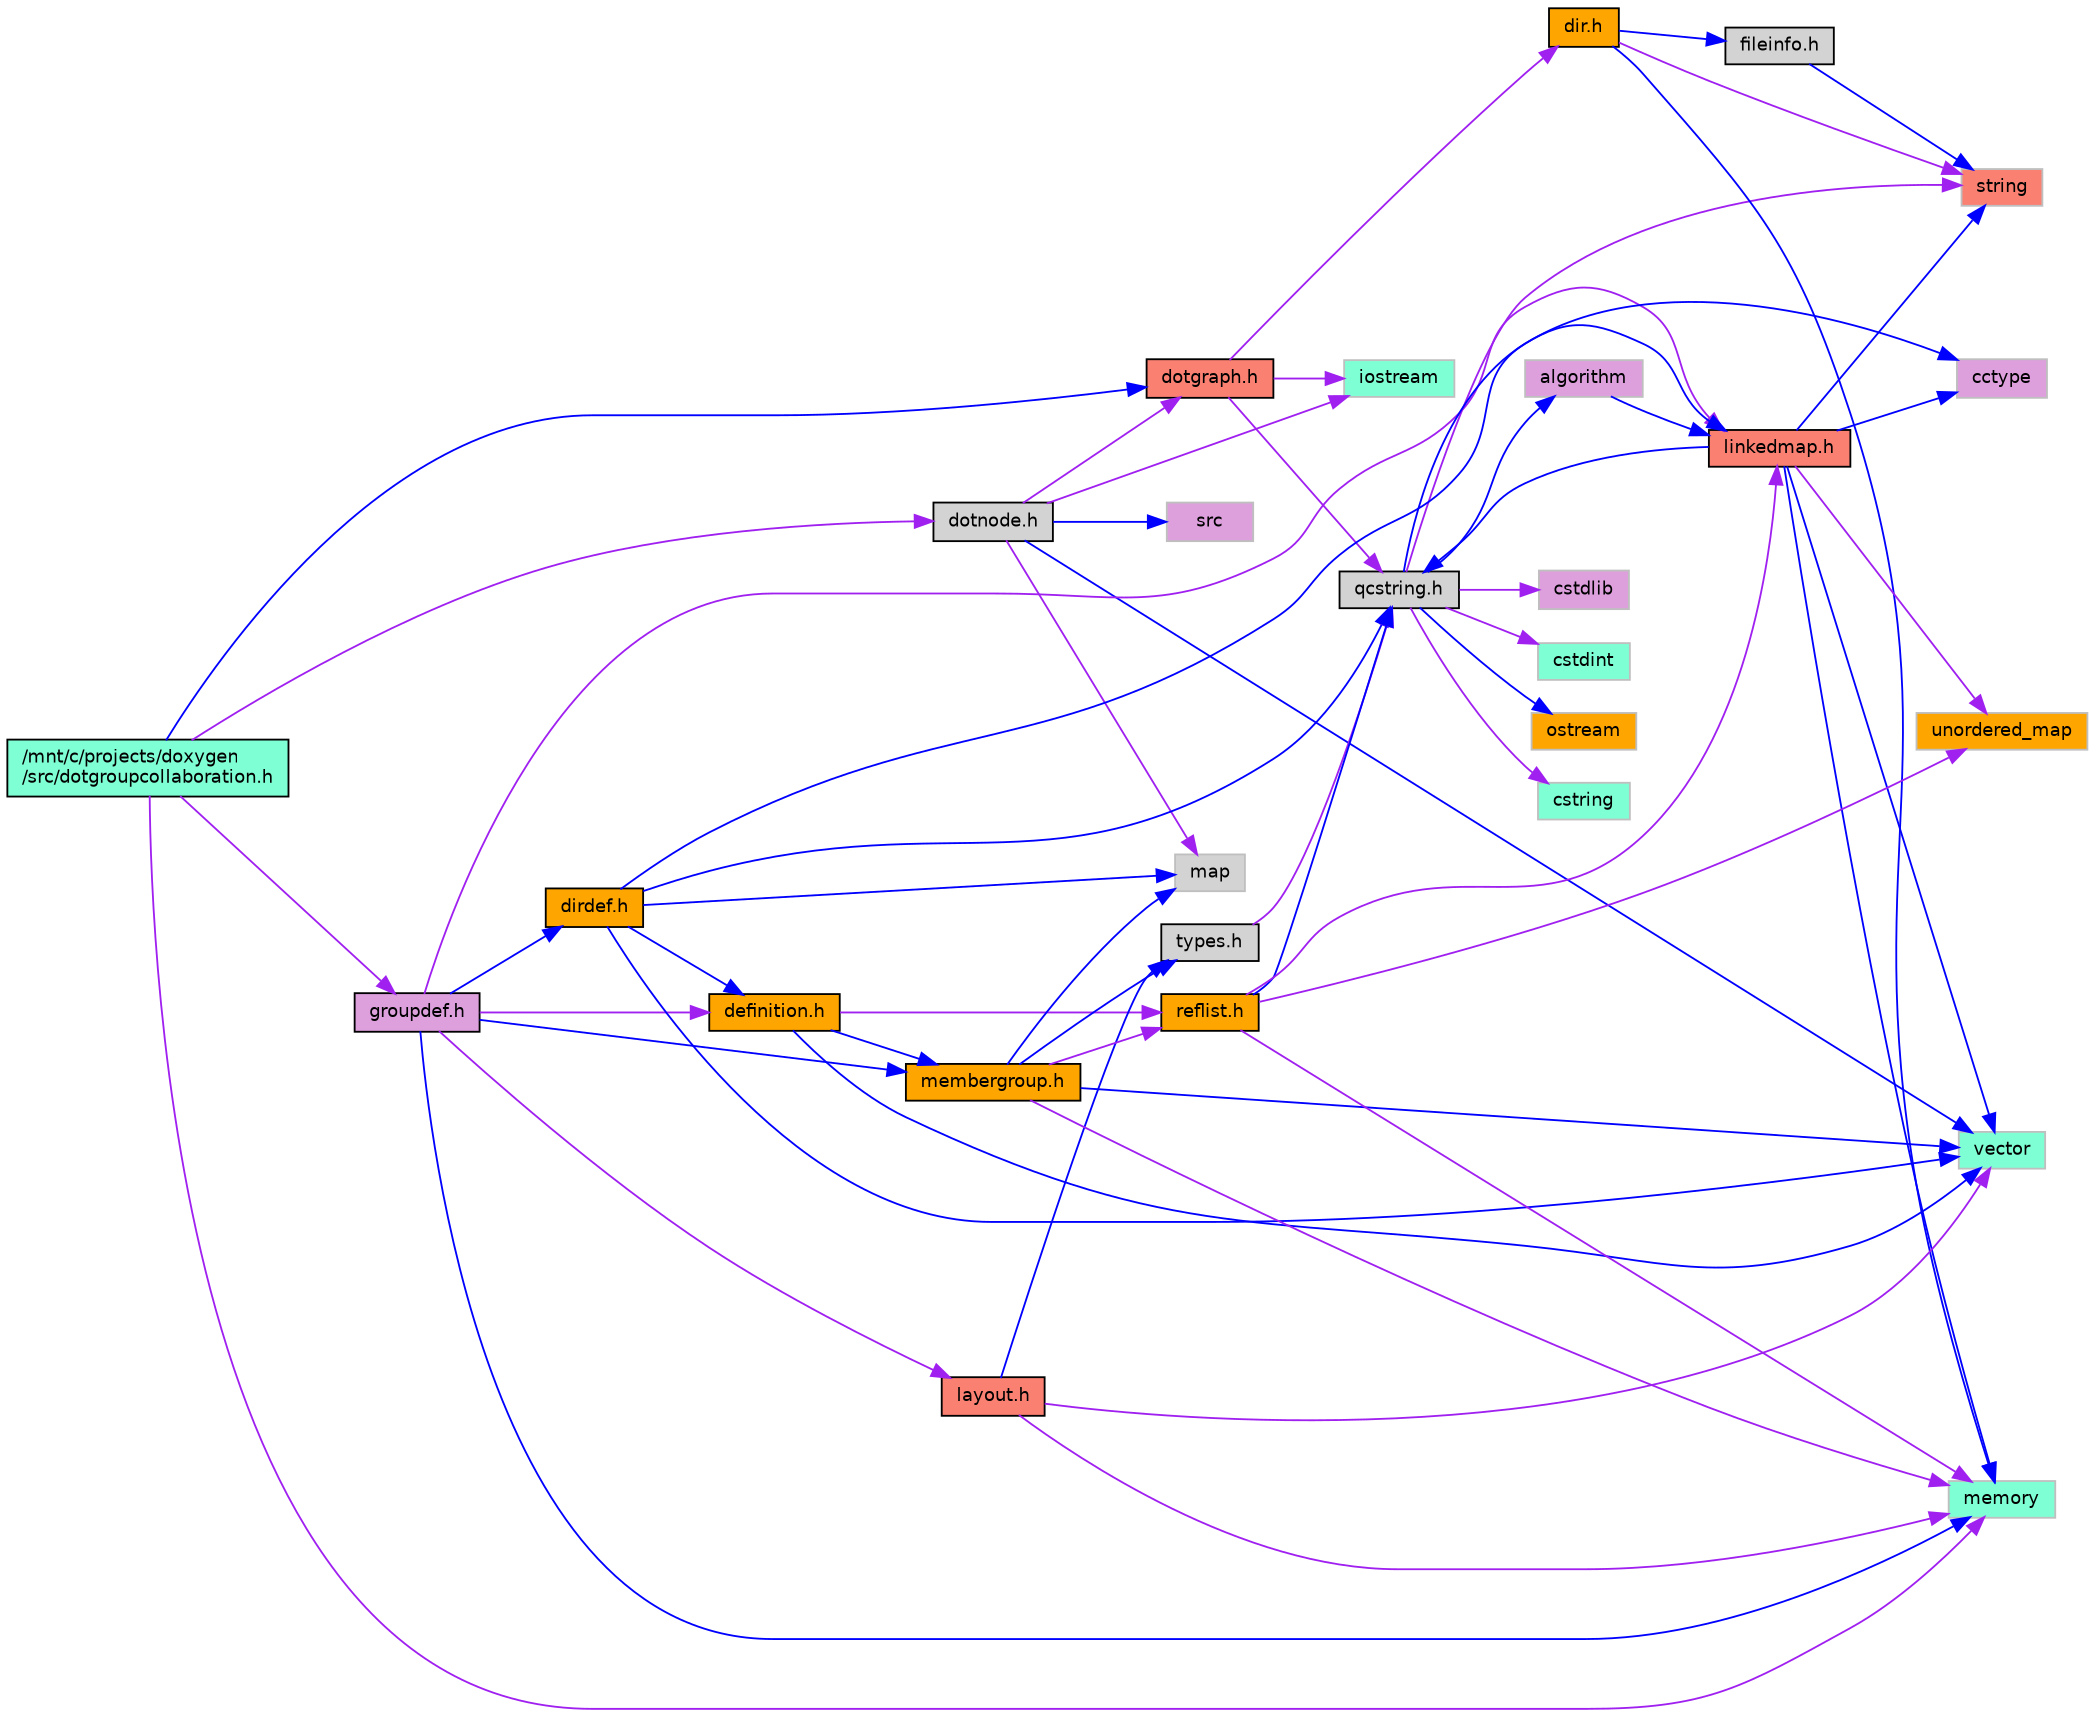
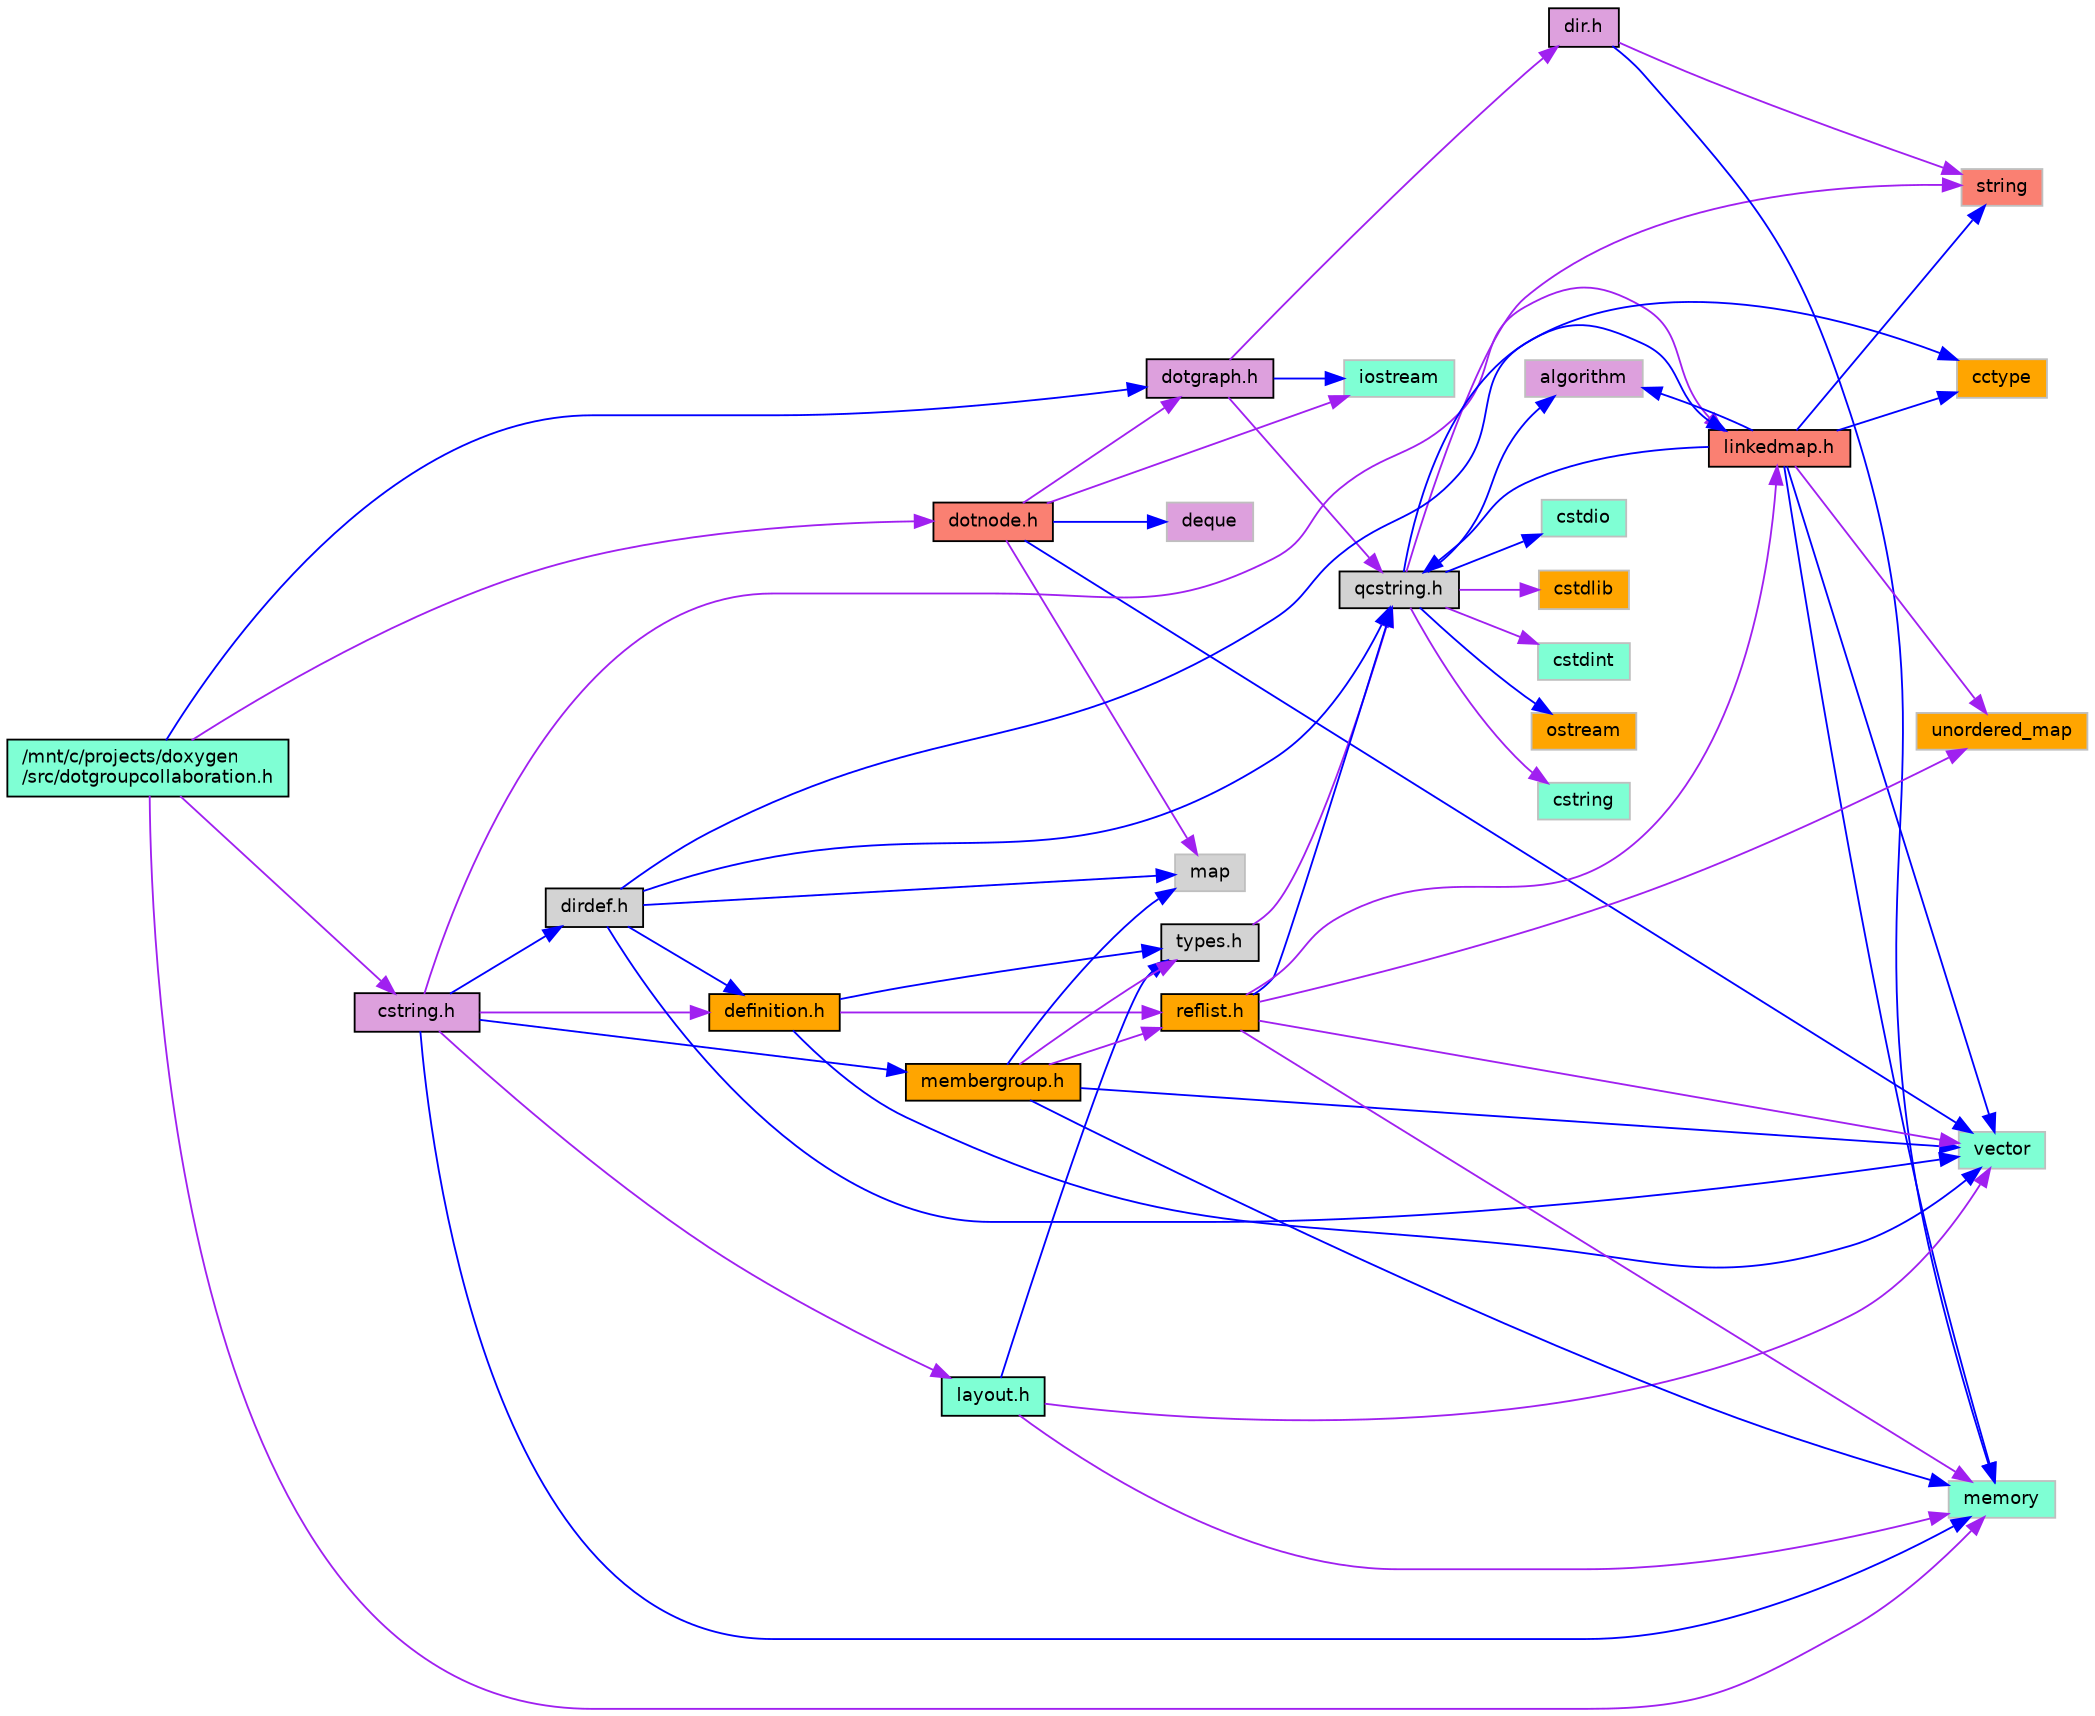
(1584, 28) -> (1584, 28)
(1780, 46) -> none
(1210, 379) -> (1210, 379)
(1299, 379) -> (1299, 379)
(2002, 379) -> (2002, 379)
(1650, 414) -> (1721, 416)
none -> (1584, 518)
(993, 522) -> (993, 522)
(1210, 522) -> (1210, 522)
(1584, 590) -> (1584, 590)
(594, 908) -> (594, 908)
(417, 1012) -> (417, 1012)
(1075, 1025) -> (1075, 1025)
(875, 1045) -> (991, 973)
none -> (1600, 1080)
(1472, 1309) -> (1472, 1309)
(993, 1396) -> (993, 1396)
